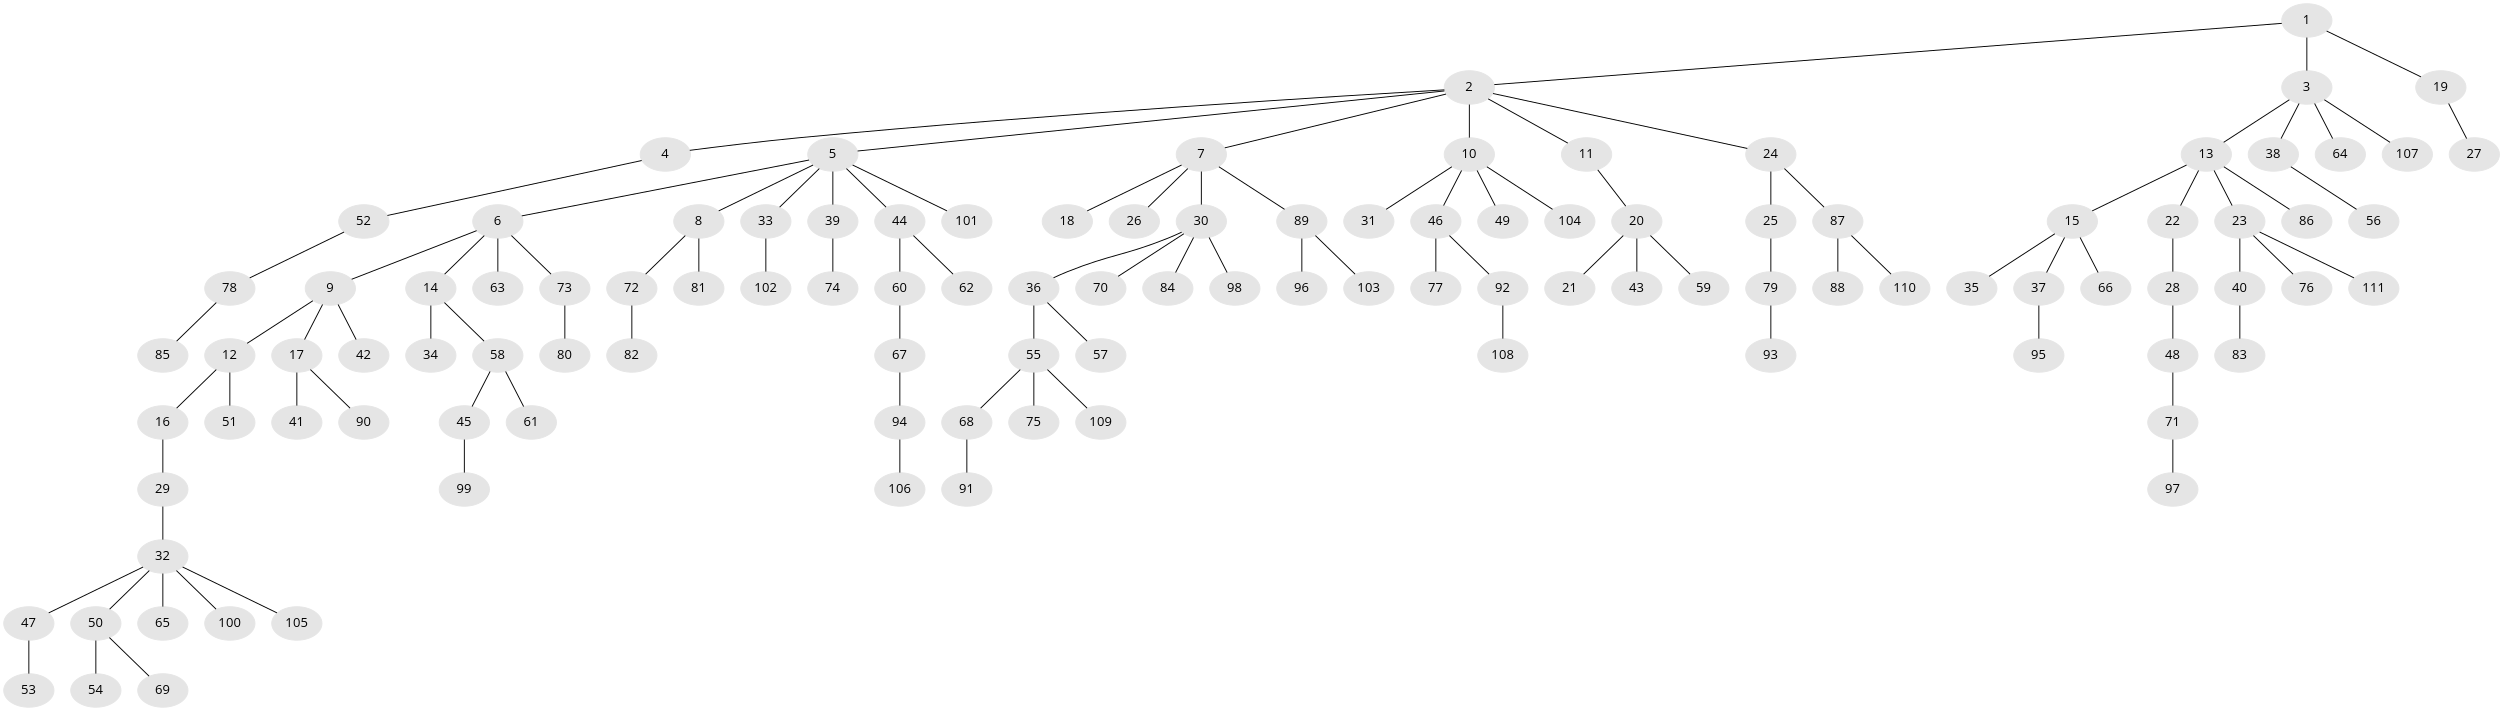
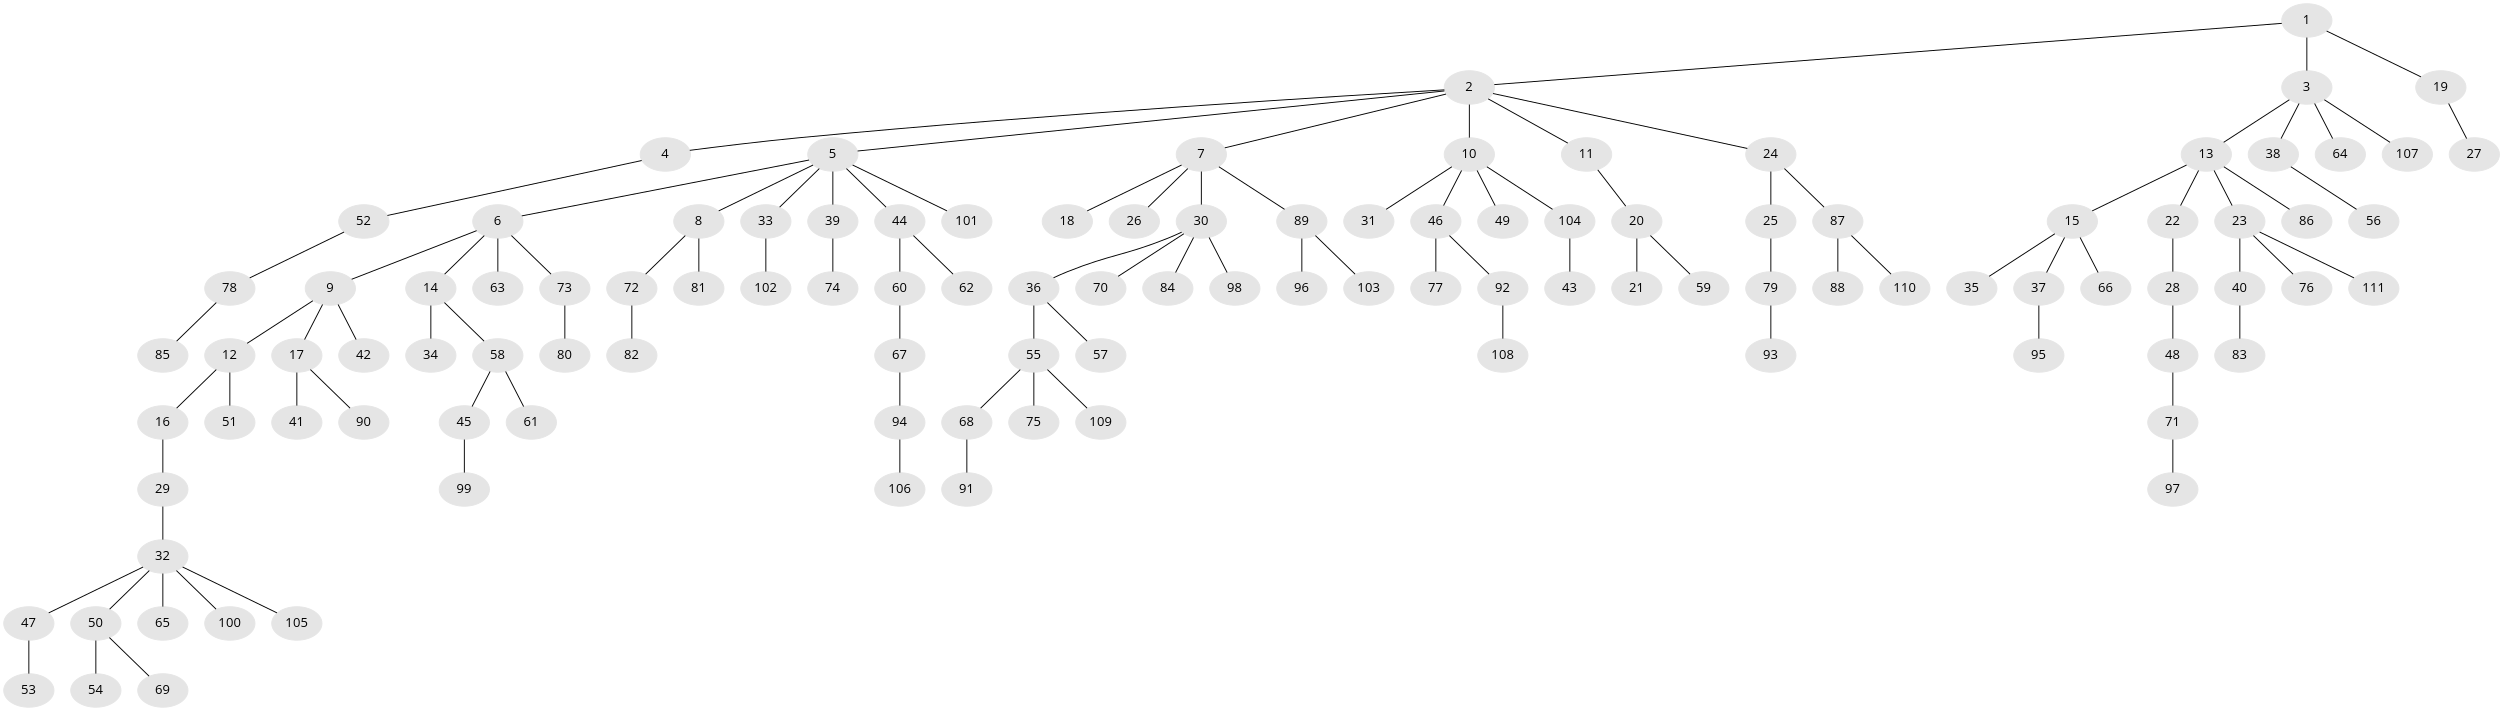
(1637, 255) -> (1570, 255)
